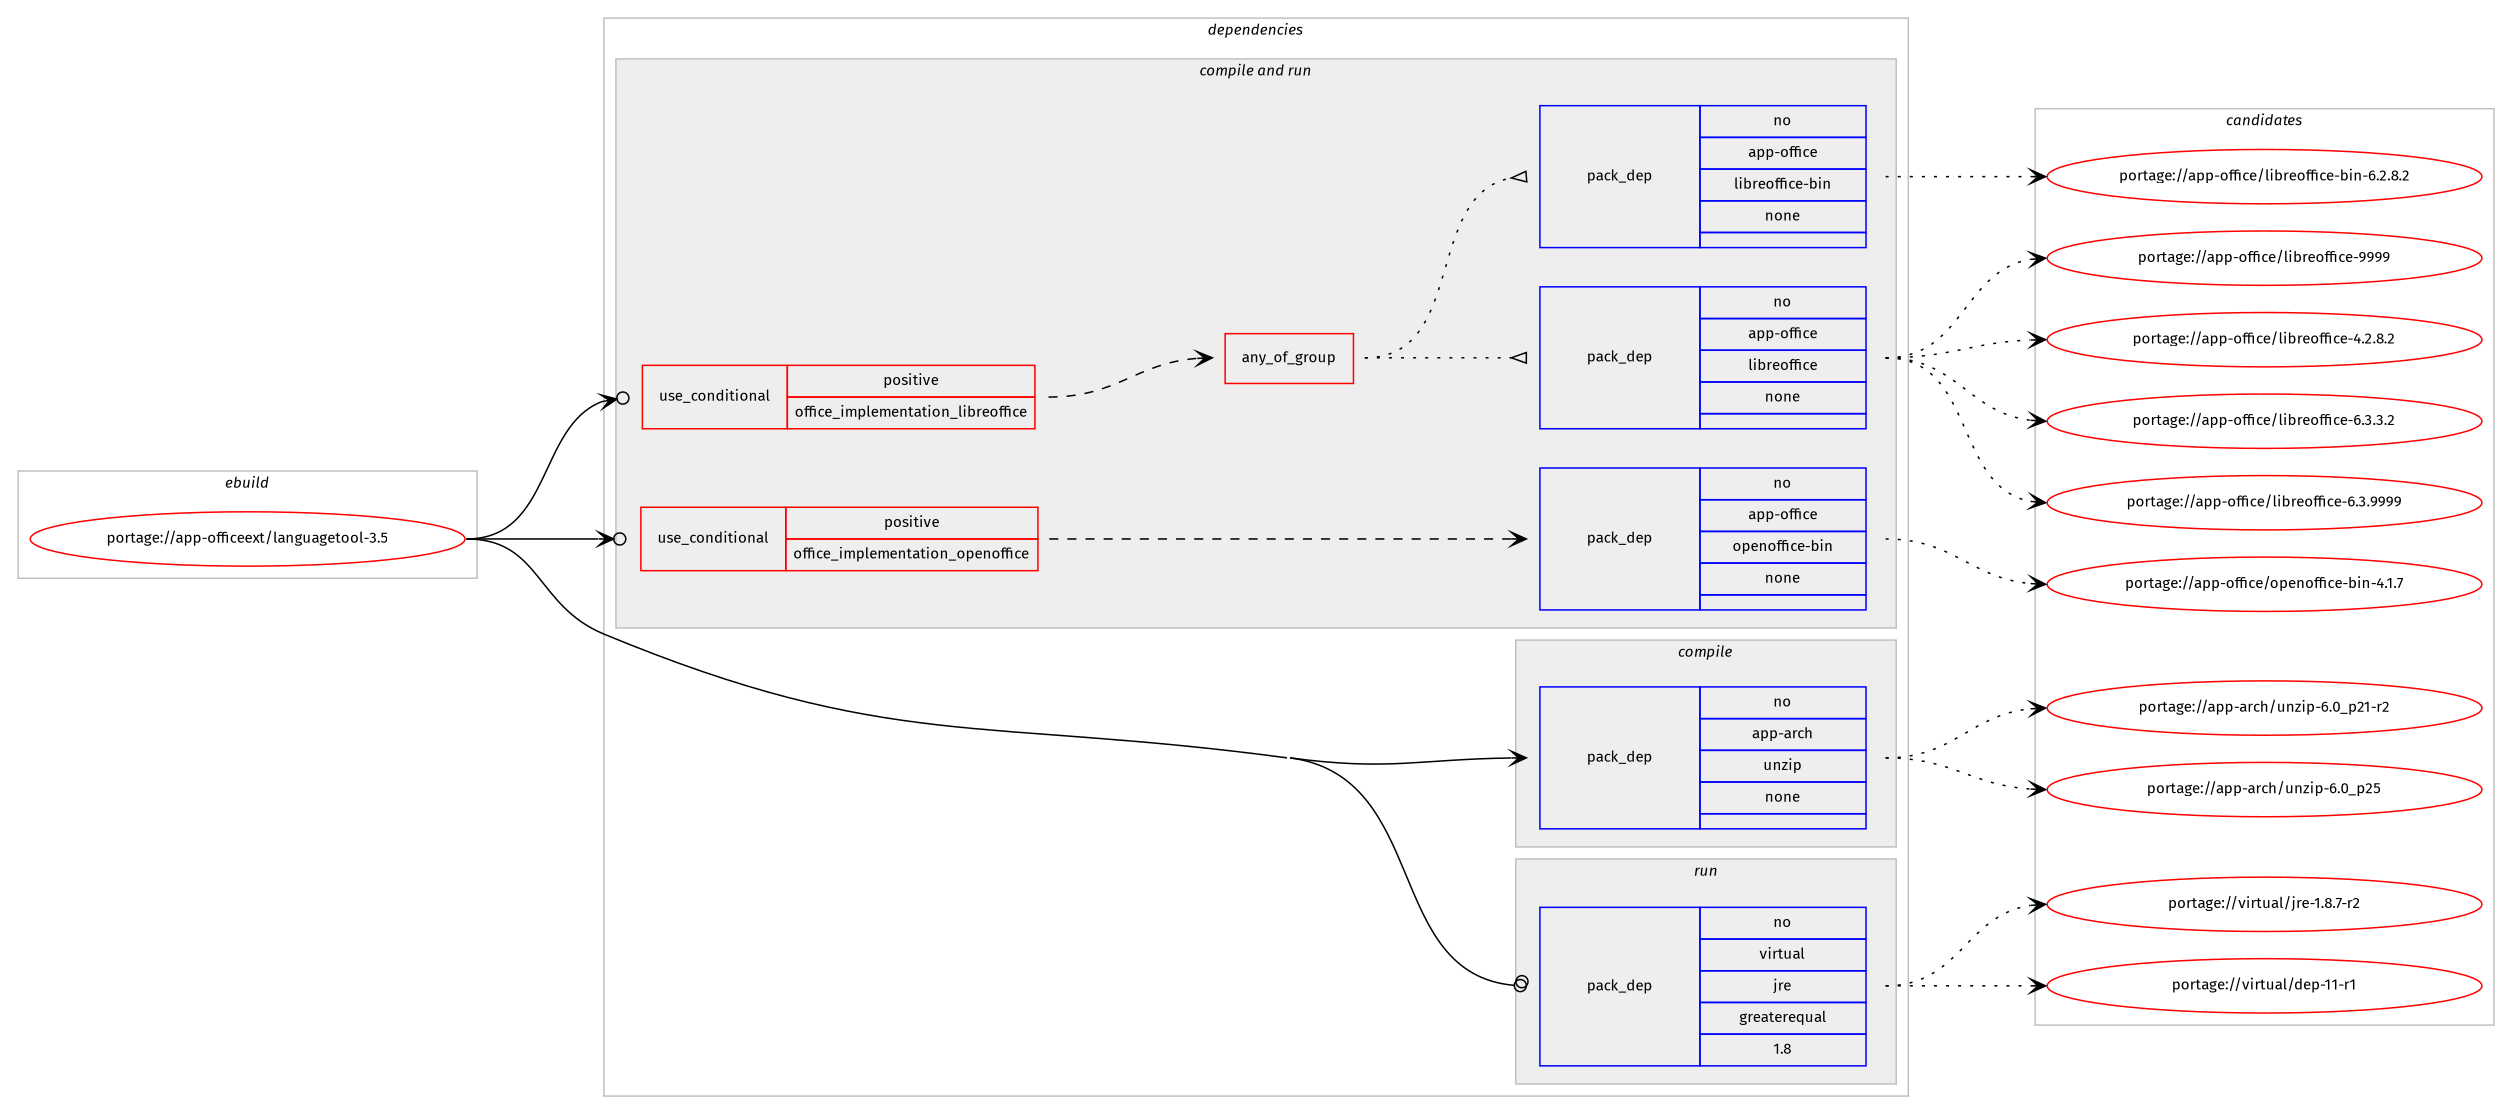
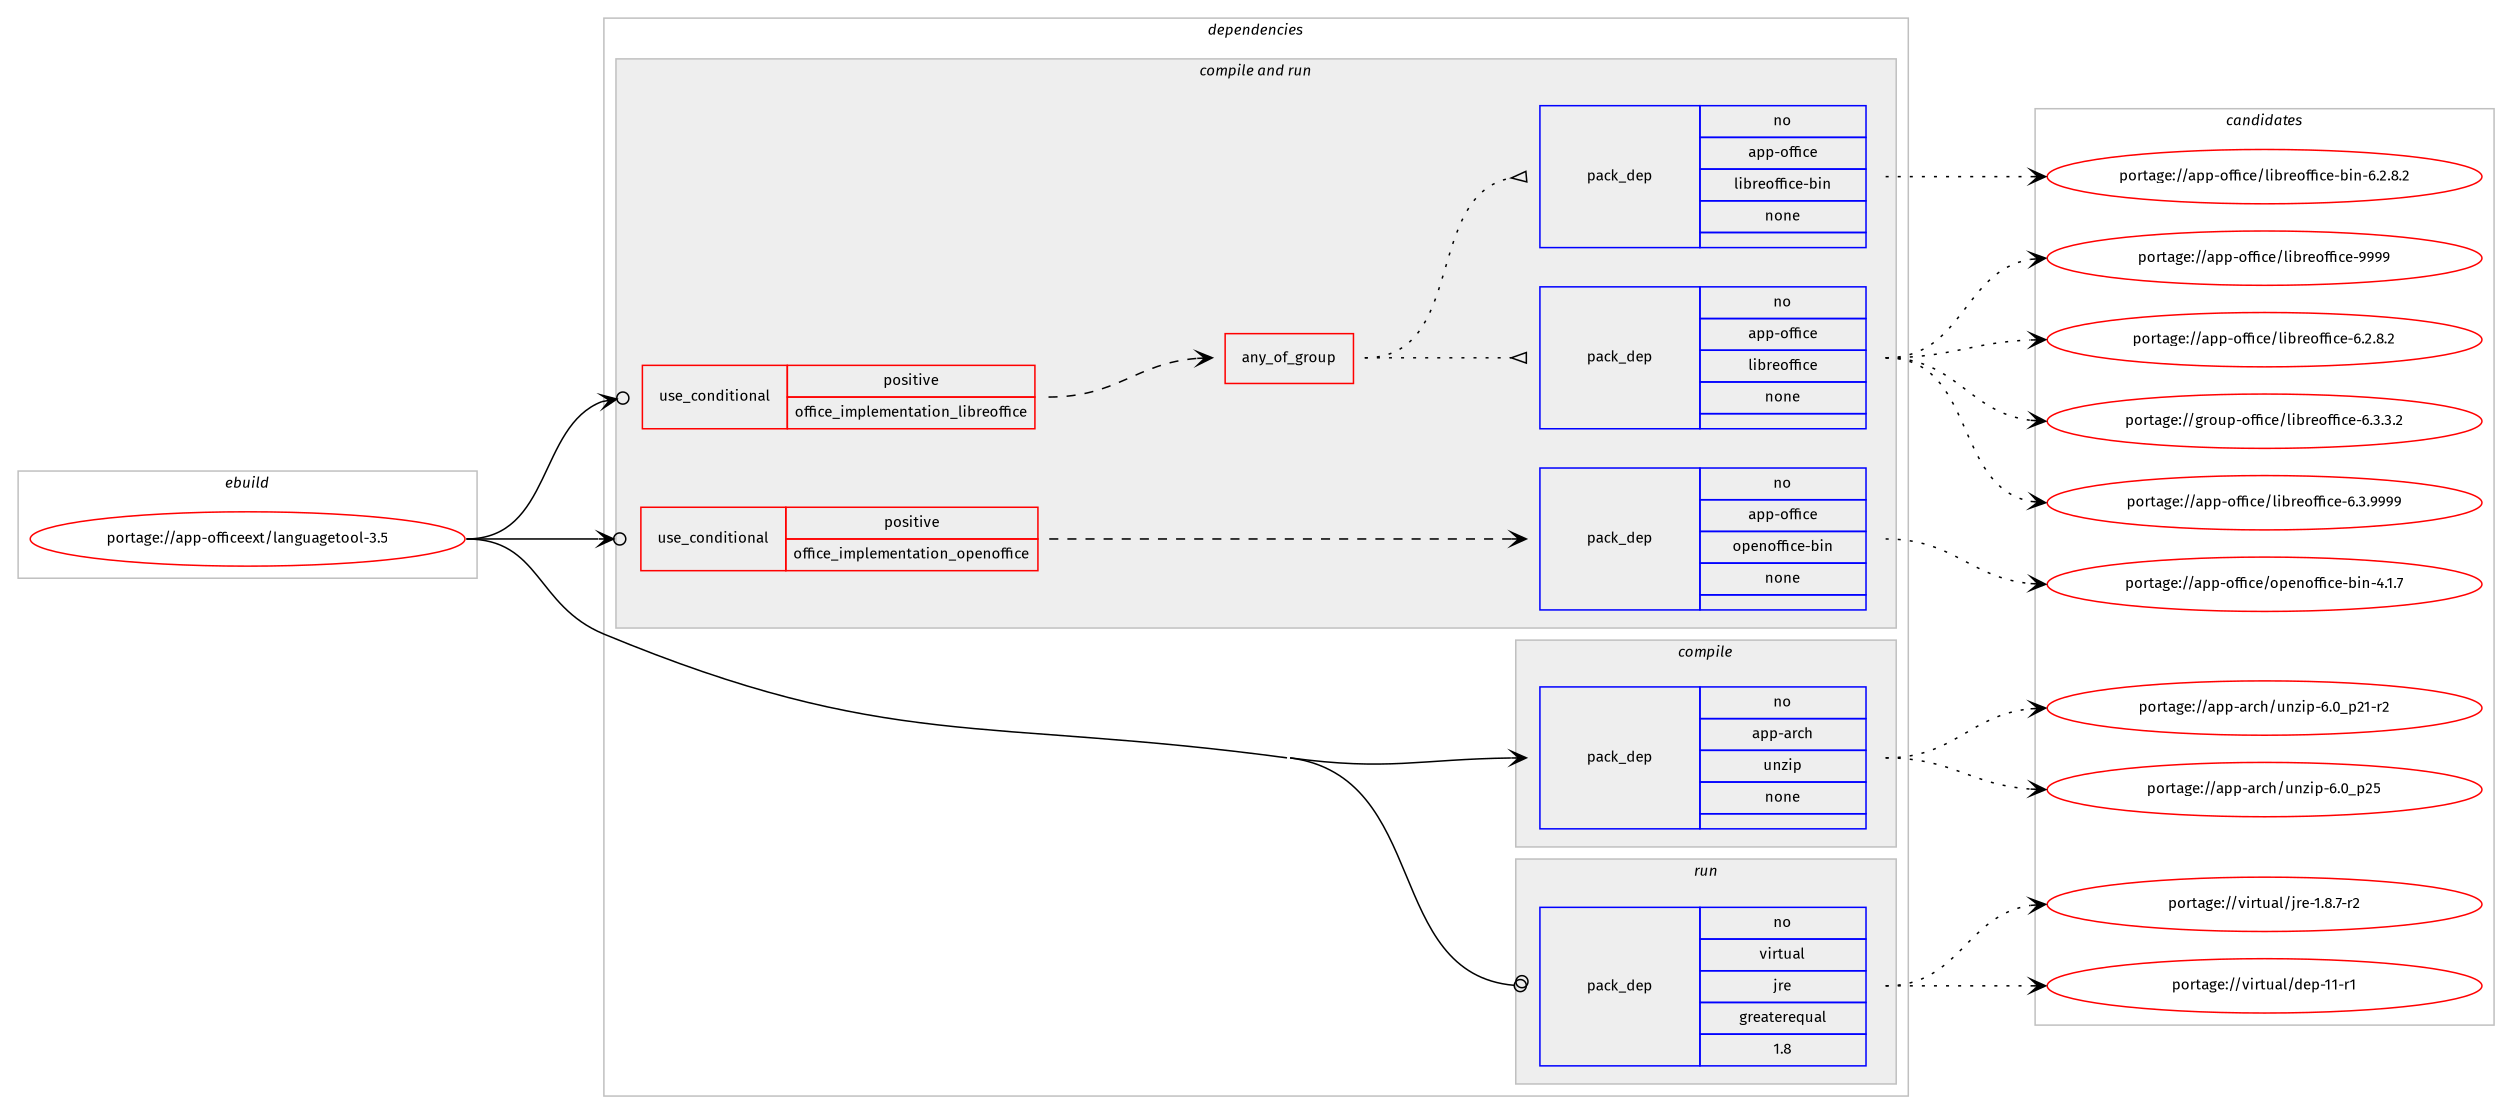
(2265, 340) -> (2265, 340)
(2265, 421) -> (2265, 421)
